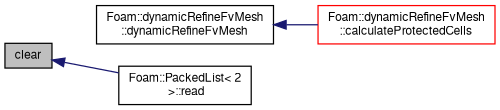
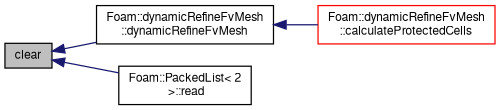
none -> (80, 45)
